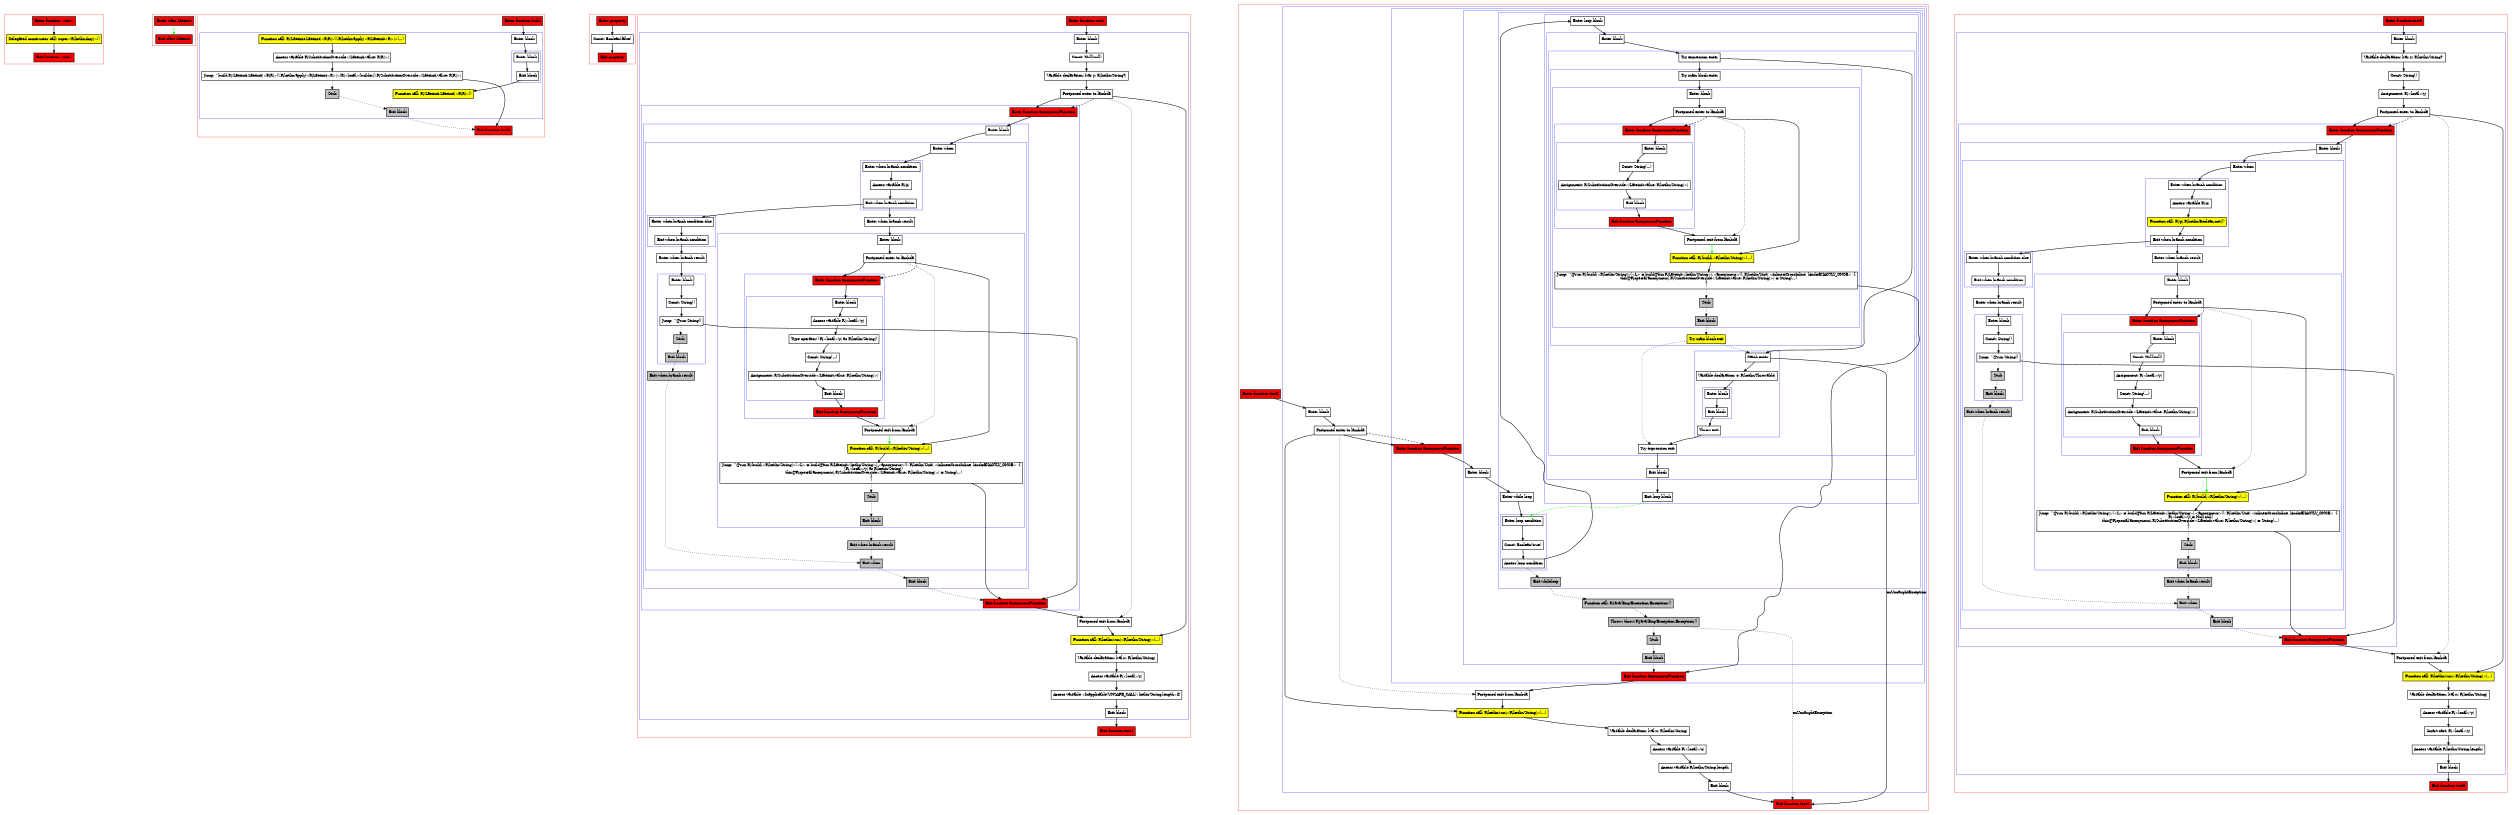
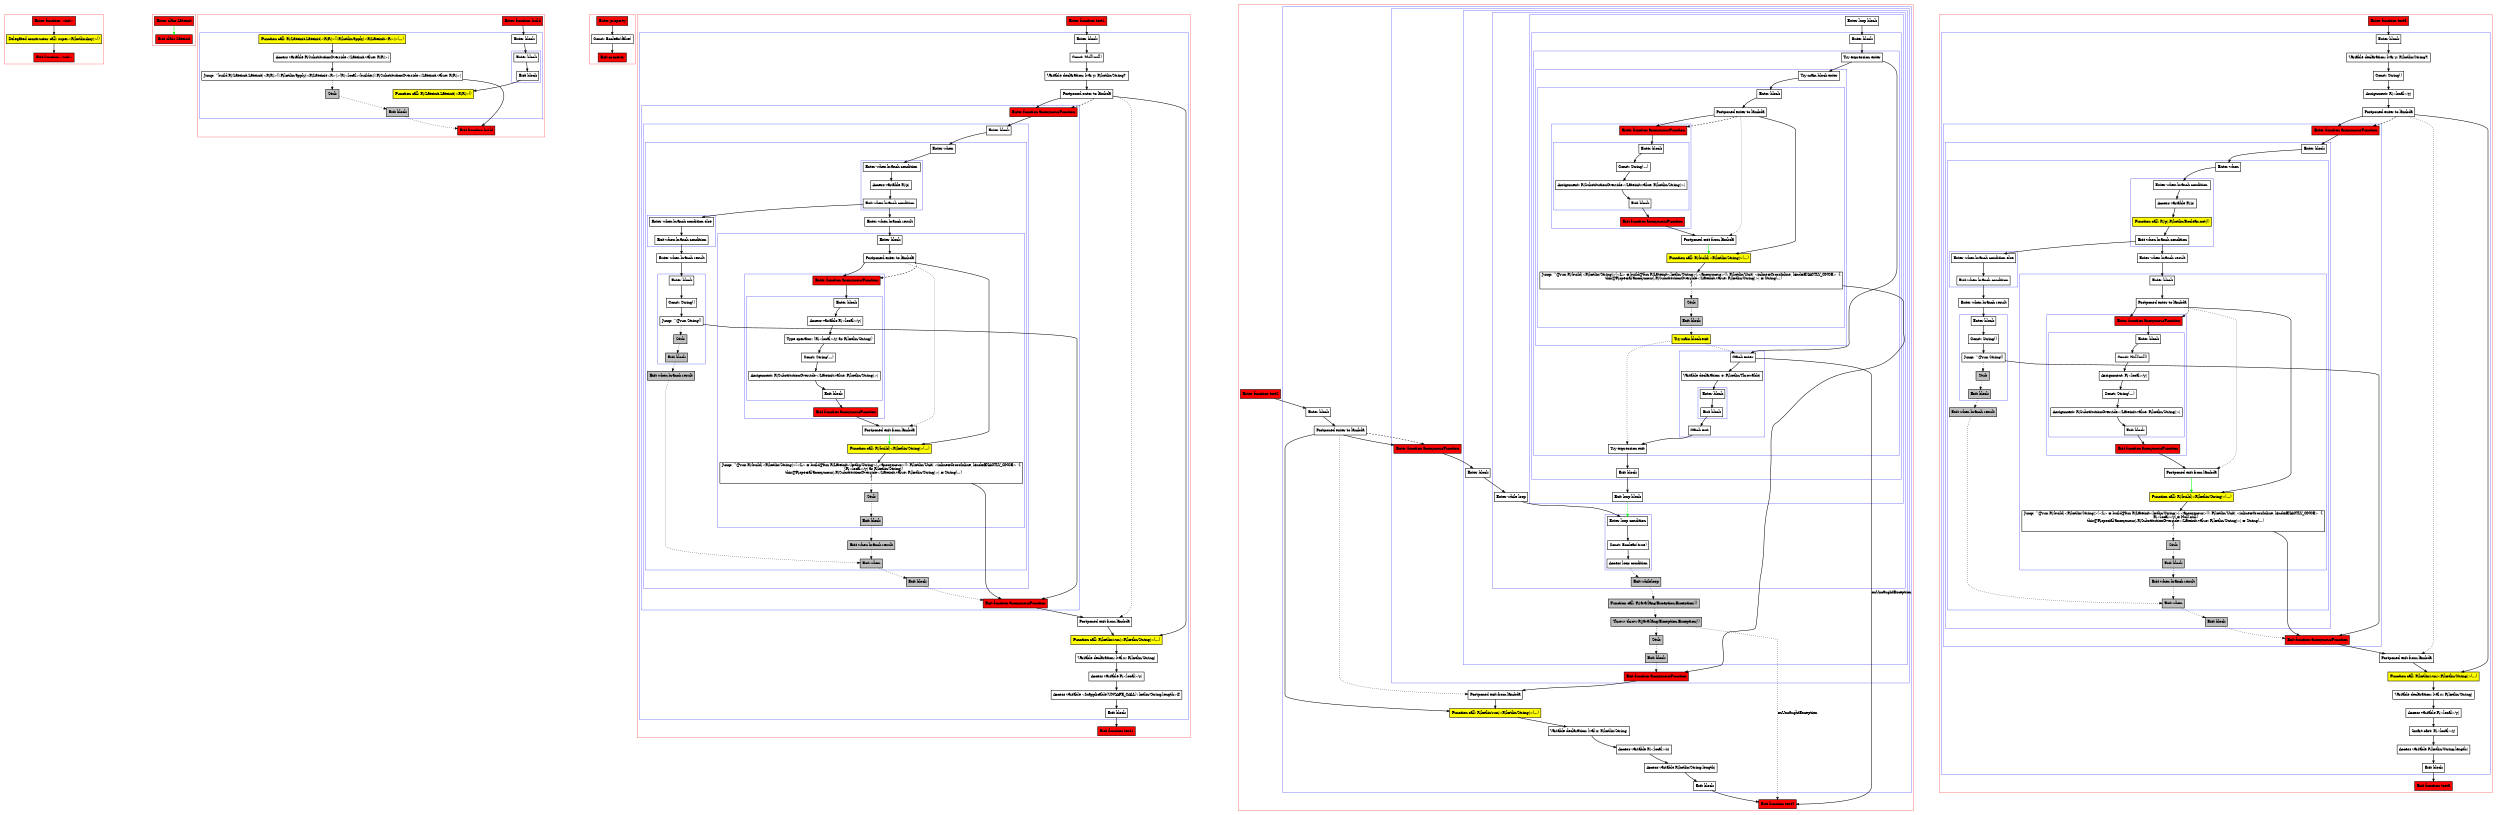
(1500, 302) -> none
(1709, 430) -> (1700, 430)
